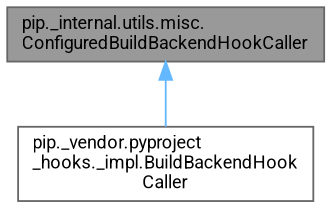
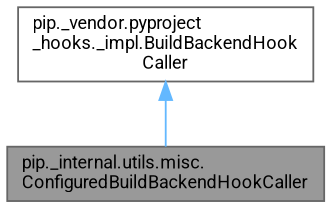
(166, 103) -> (166, 123)
